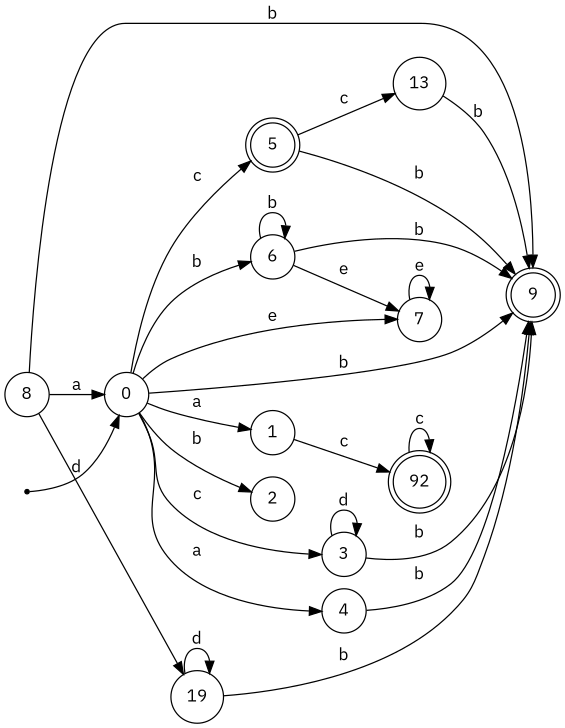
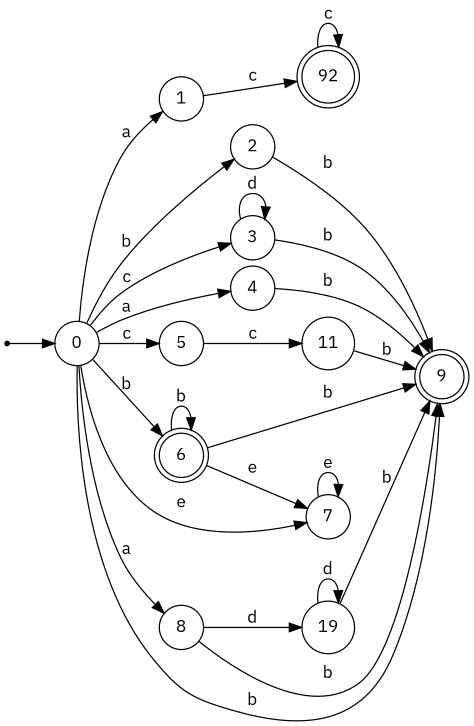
(420, 84) -> (328, 343)
(273, 145) -> (181, 343)
(411, 193) -> (369, 232)
(273, 257) -> (181, 455)
(71, 395) -> (98, 492)
